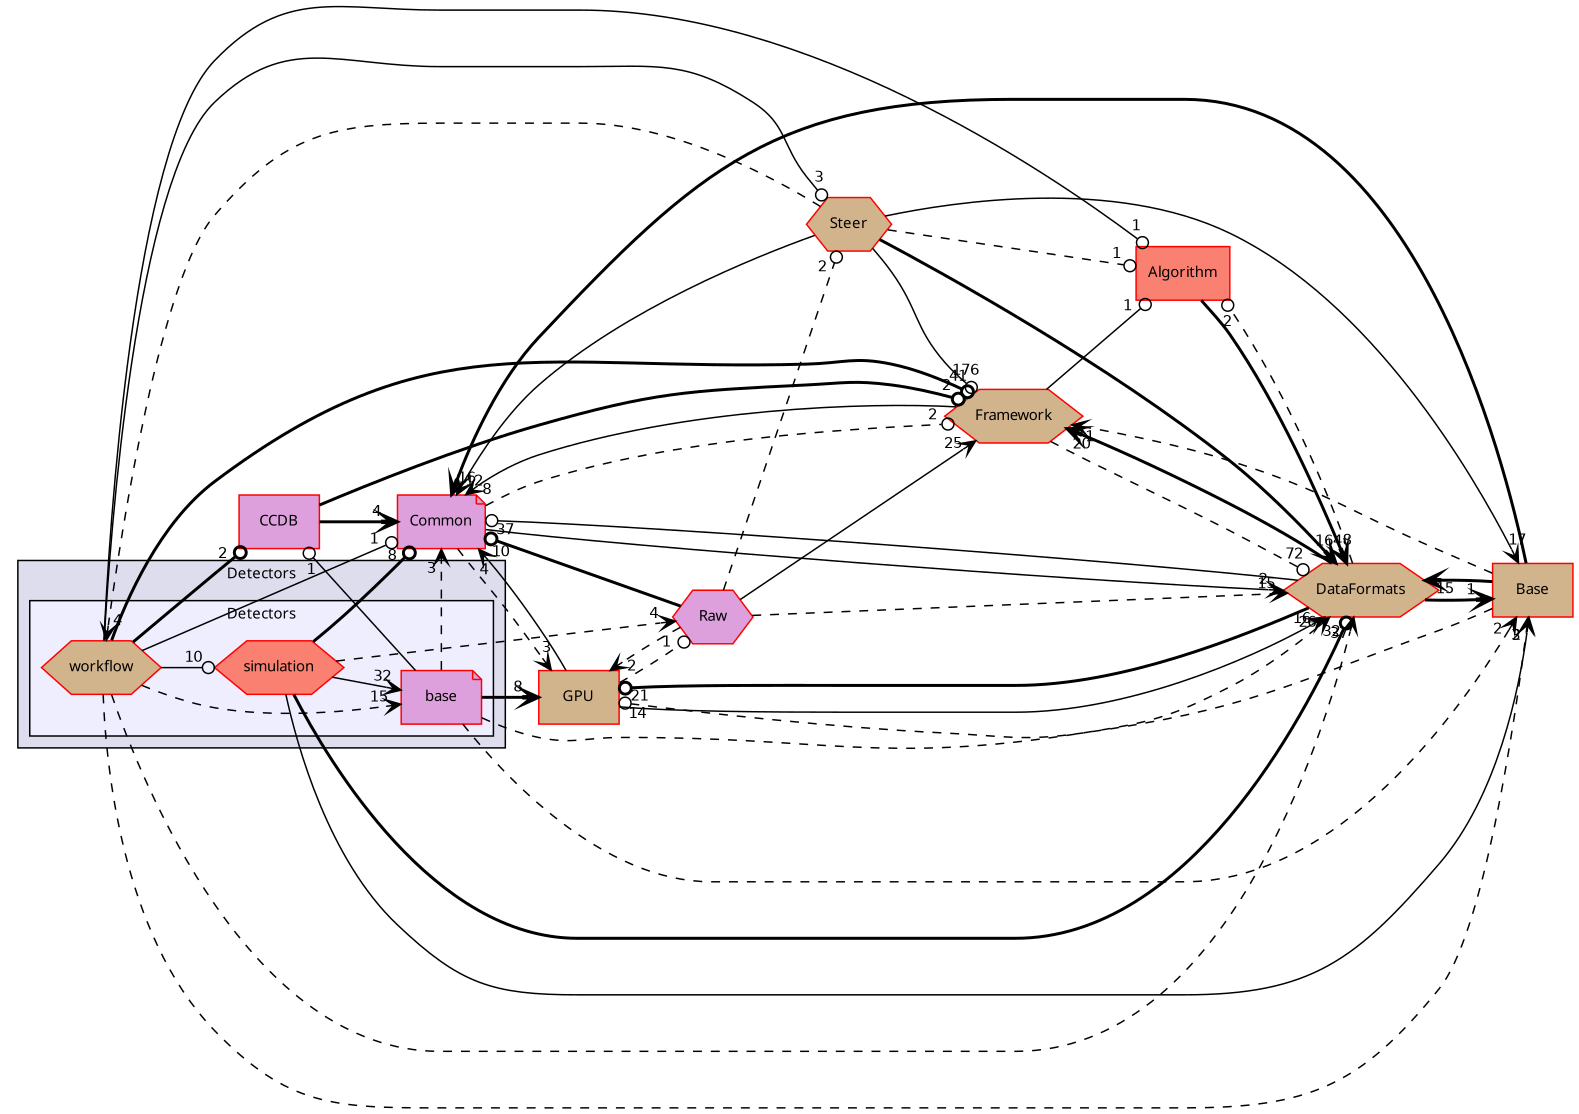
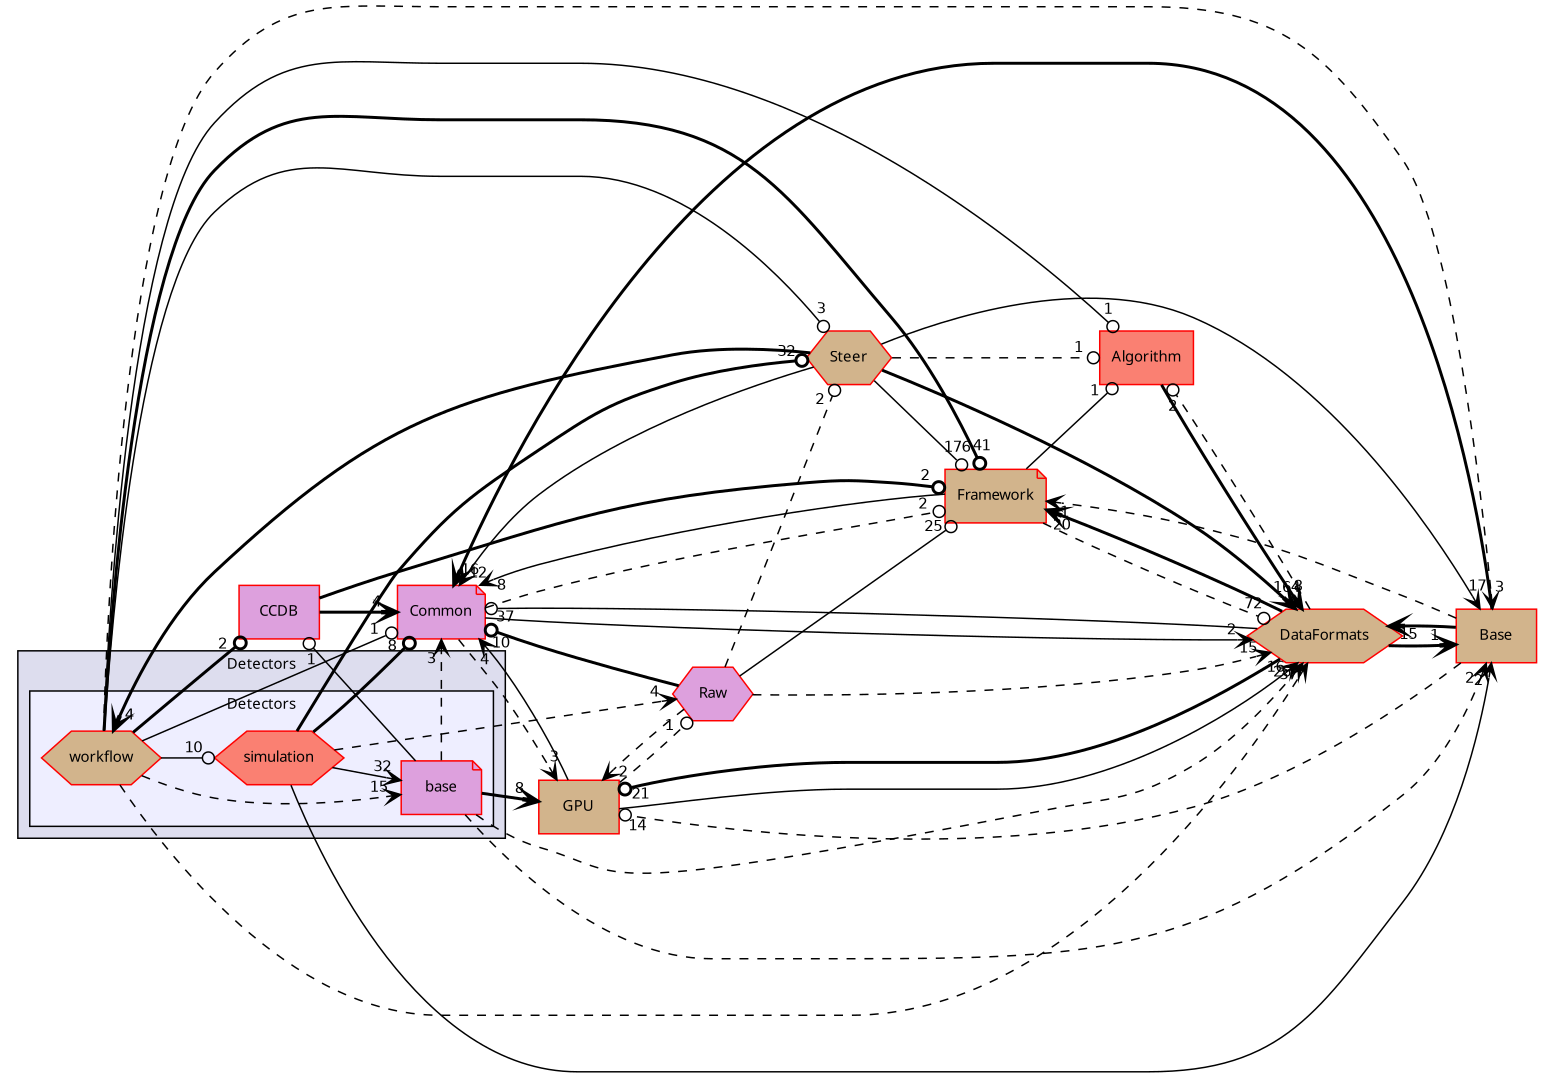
(301, 144) -> (407, 429)
(1014, 416) -> (996, 496)
(852, 524) -> (843, 603)
(838, 938) -> (484, 488)
